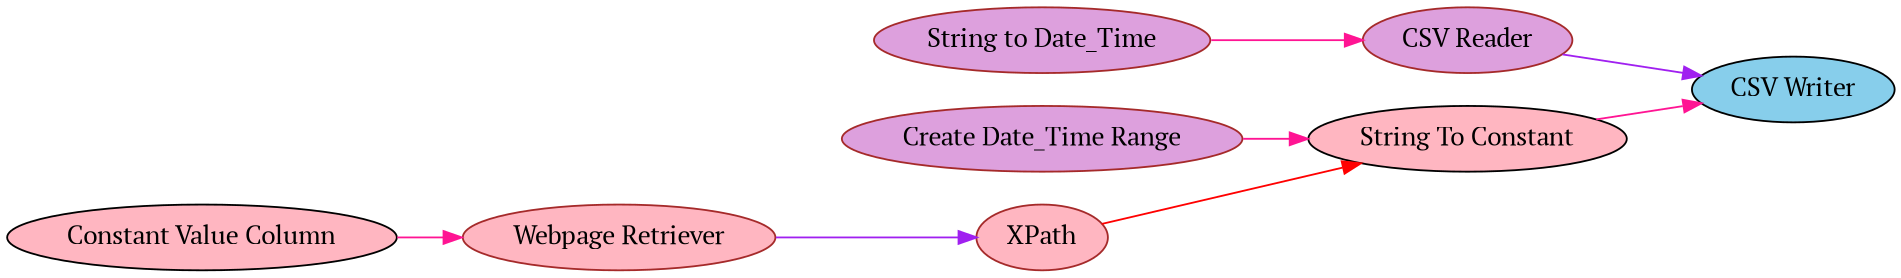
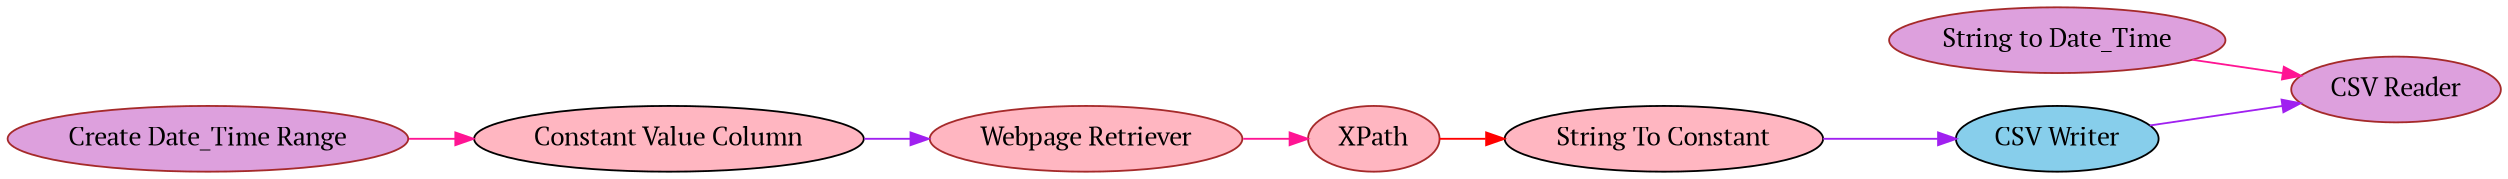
(1623, 64) -> (2216, 116)
(1639, 113) -> (1880, 139)
(1266, 139) -> (432, 139)
(420, 237) -> (887, 139)
(867, 237) -> (1266, 139)
